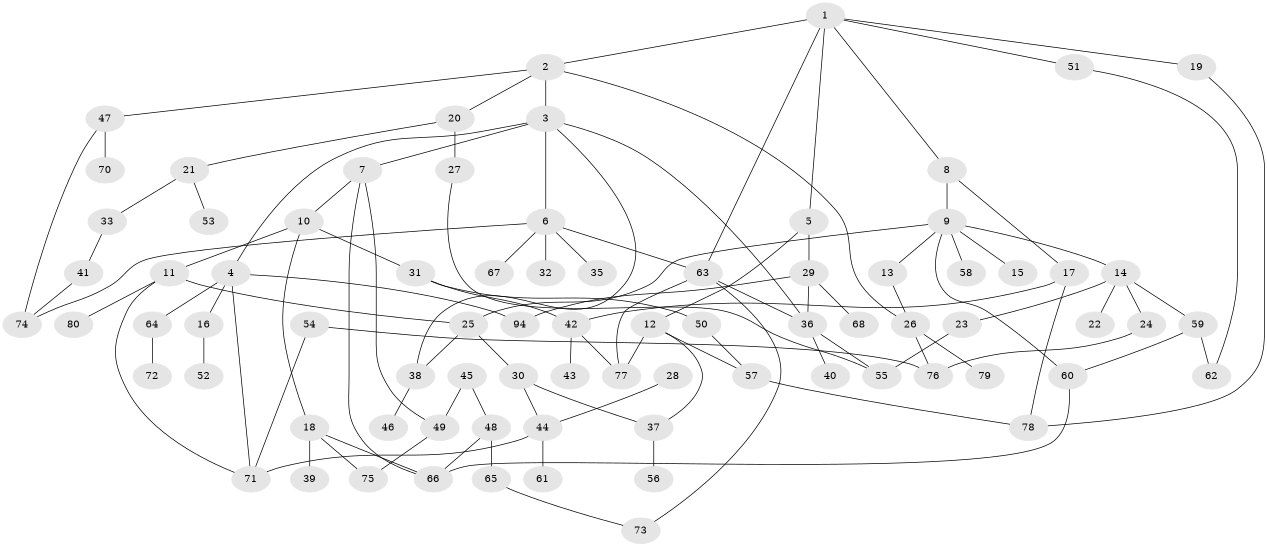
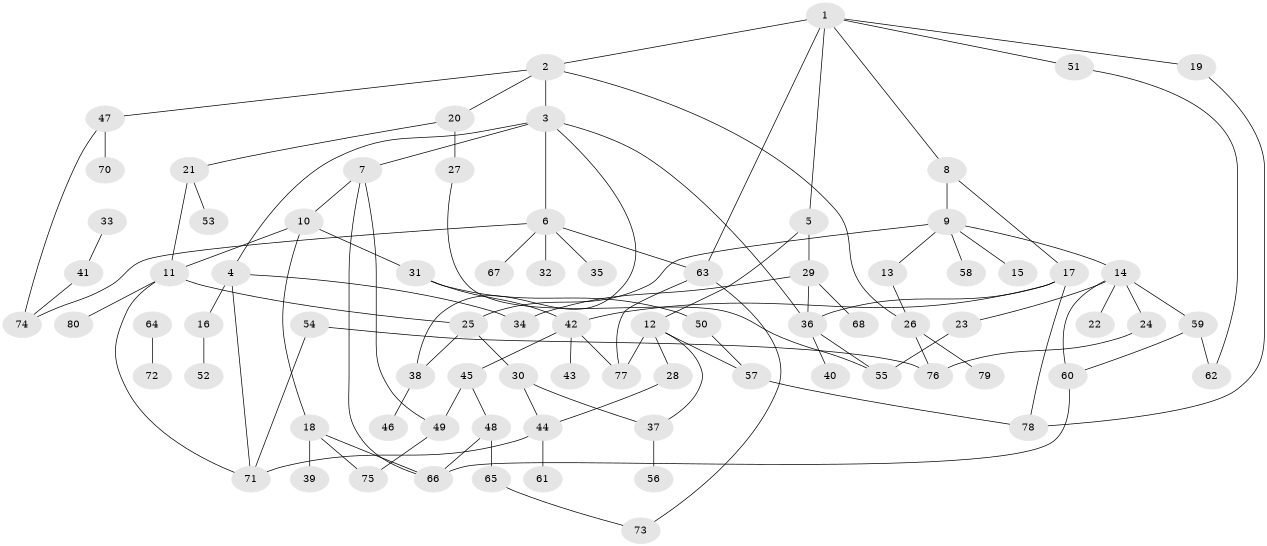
(148, 196) -> (180, 222)
(192, 299) -> none
(755, 299) -> (938, 299)
(978, 307) -> (1068, 314)
(520, 325) -> (520, 325)
none -> (519, 350)
none -> (662, 351)
